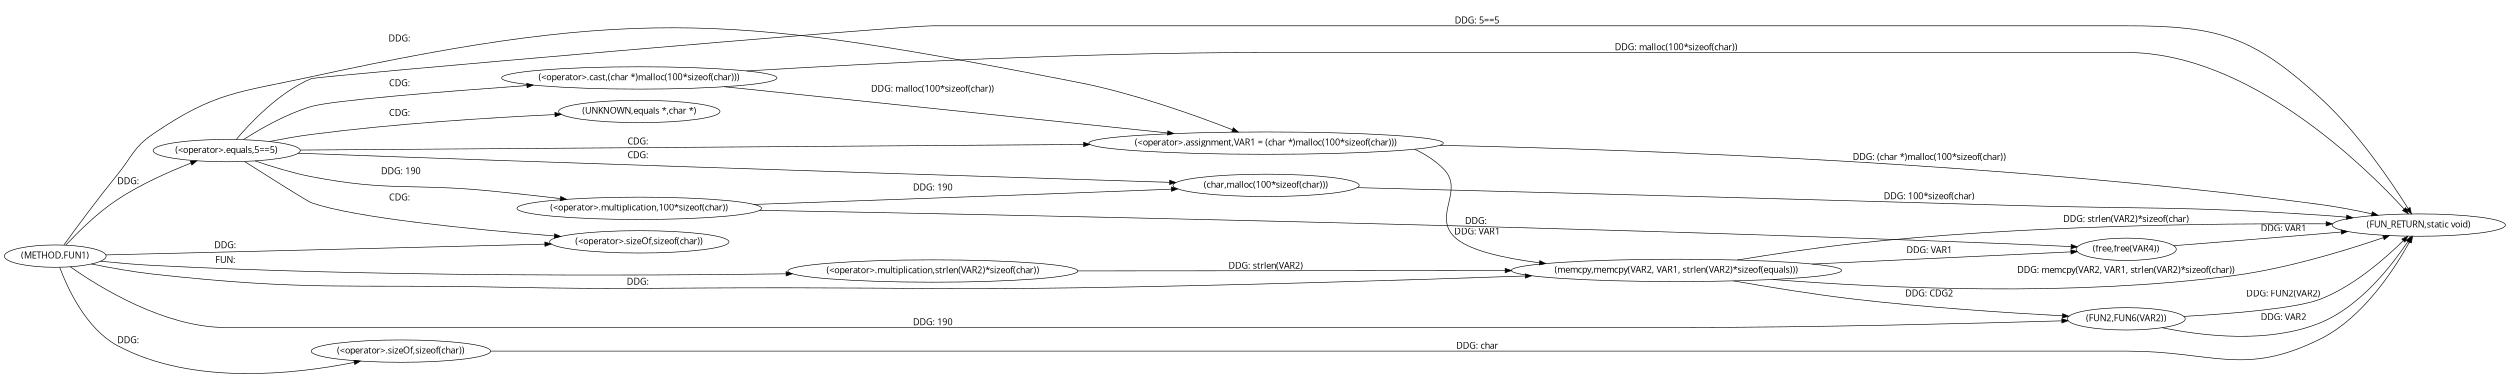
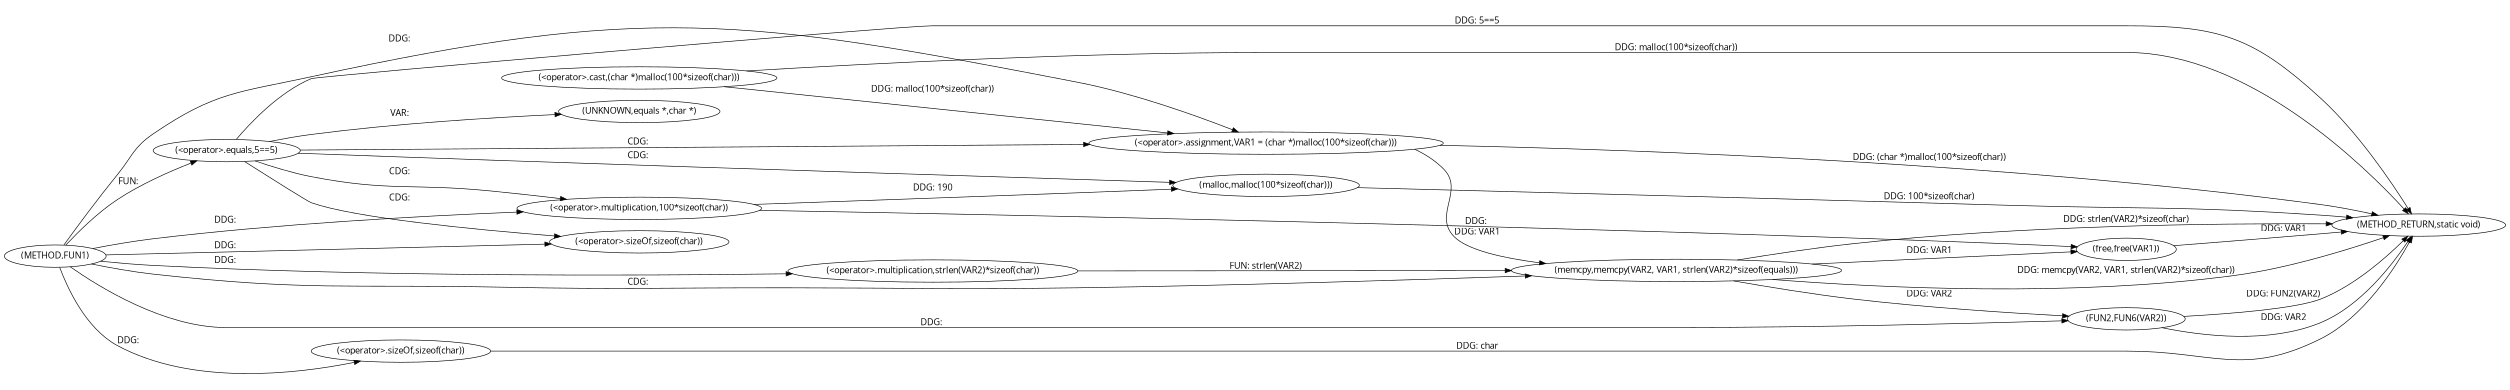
(381, 97) -> none
(401, 114) -> (401, 114)
(401, 172) -> (401, 172)
(130, 182) -> (130, 182)
(1266, 185) -> (1266, 185)
none -> (304, 224)
(2419, 225) -> (2419, 225)
(2126, 249) -> (2126, 249)
(227, 261) -> (227, 261)
(1266, 266) -> (1266, 266)
(639, 283) -> (639, 283)
(1929, 294) -> (1929, 294)
(933, 323) -> (933, 323)
